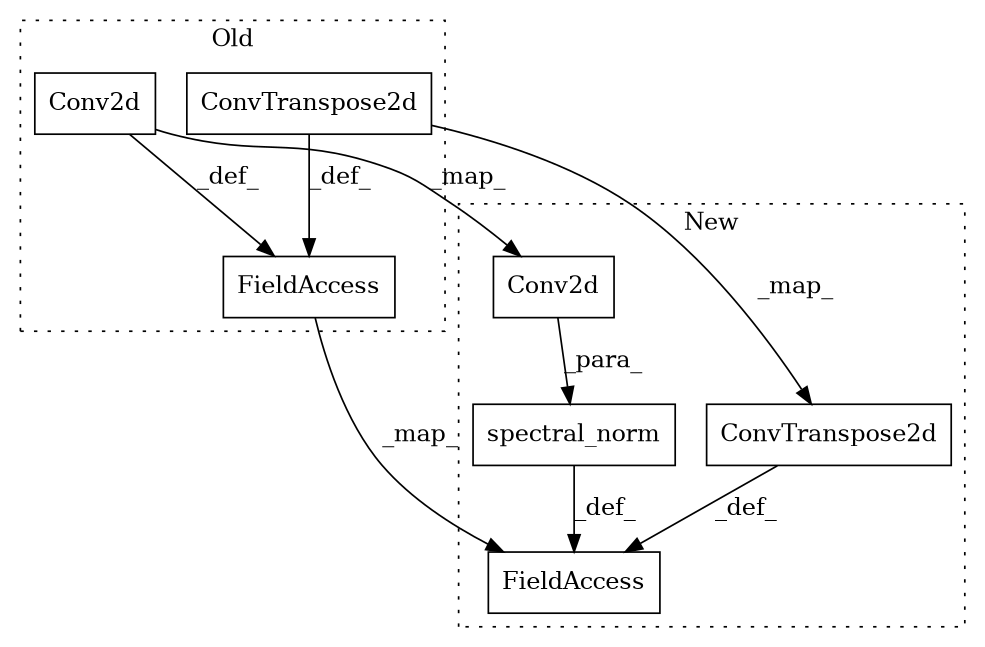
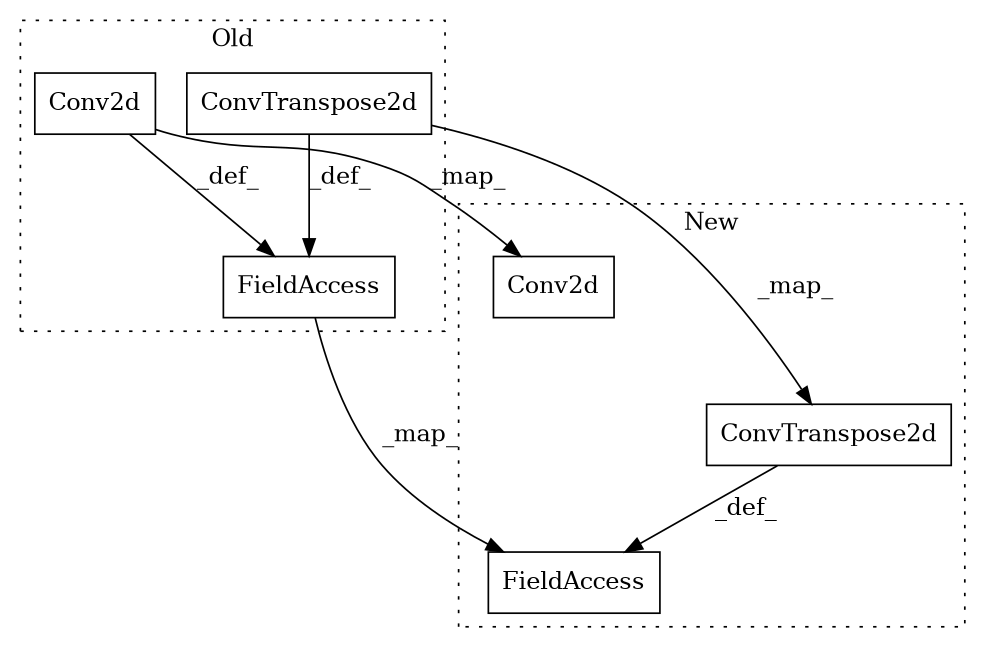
(574, 435) -> none
